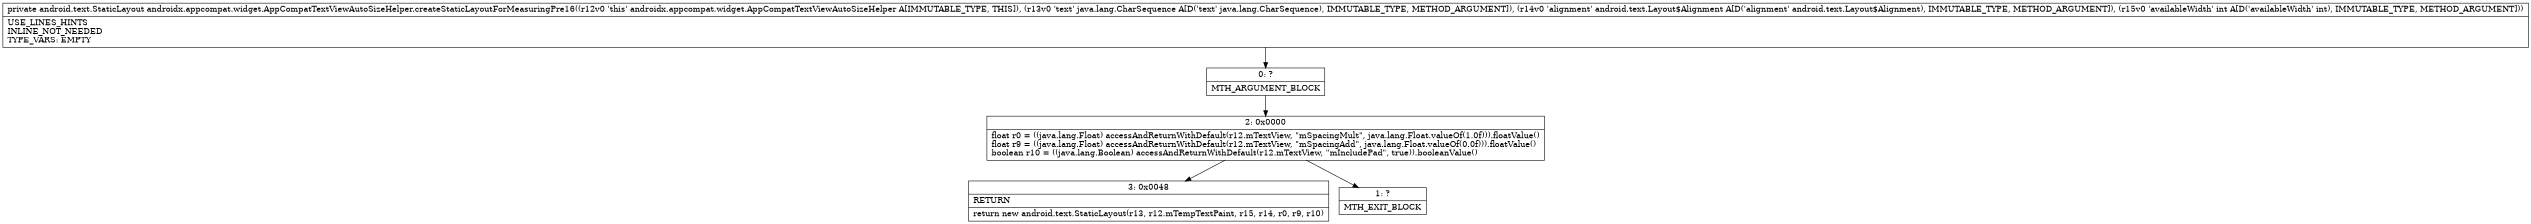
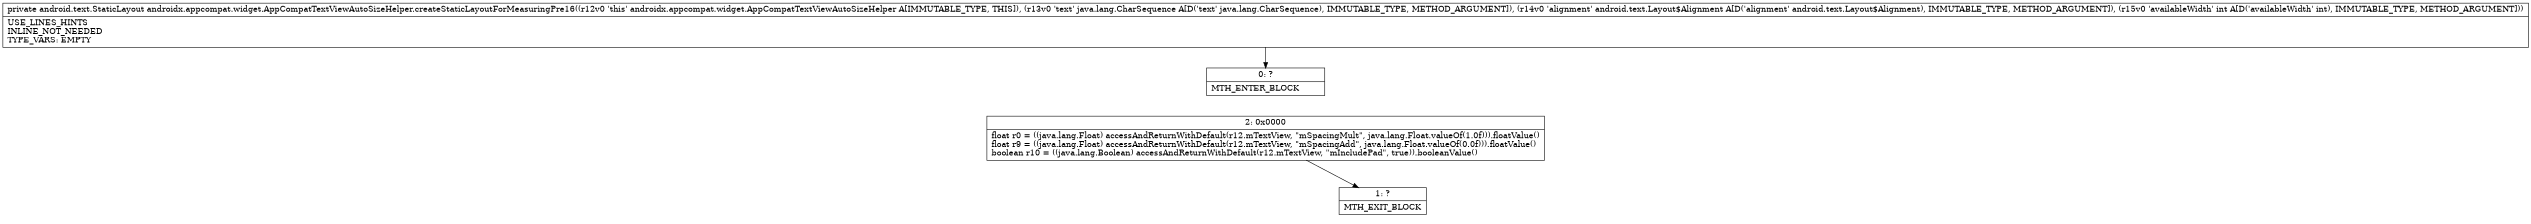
(1266, 88) -> (1255, 88)
(1266, 103) -> none
(1149, 201) -> none
